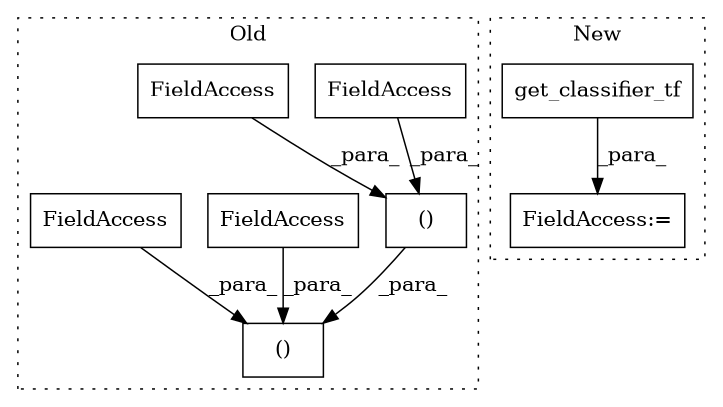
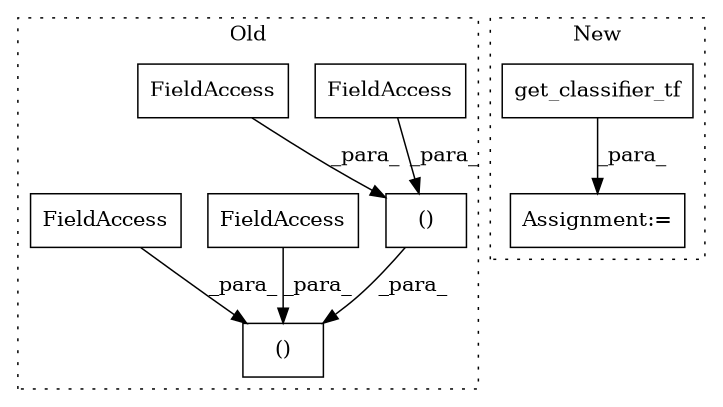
(598, 221) -> (598, 221)
